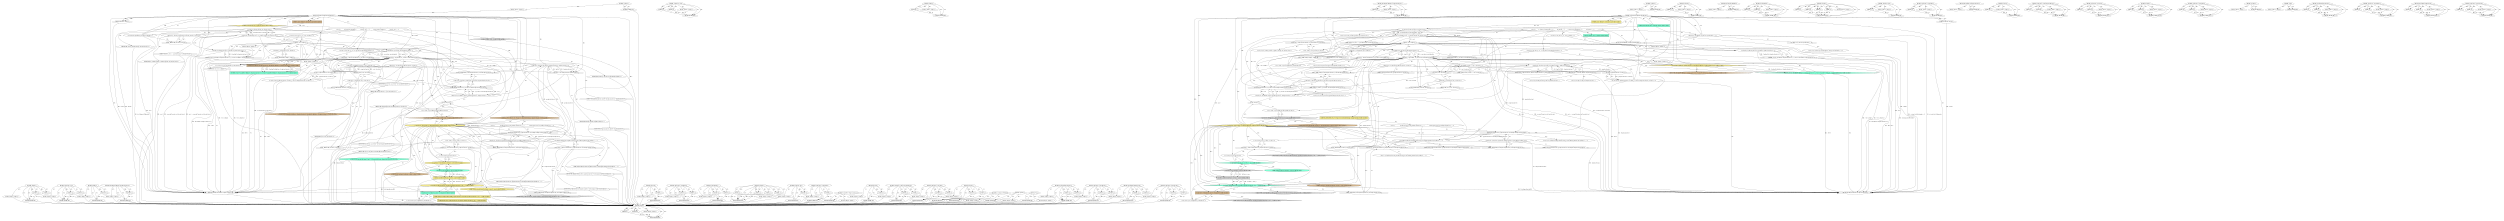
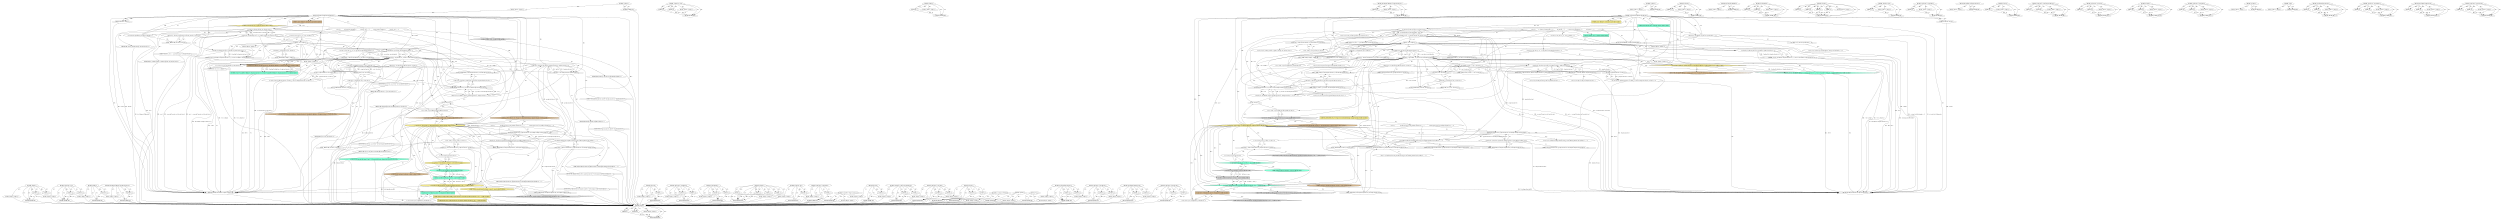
(450, 178) -> (450, 178)
